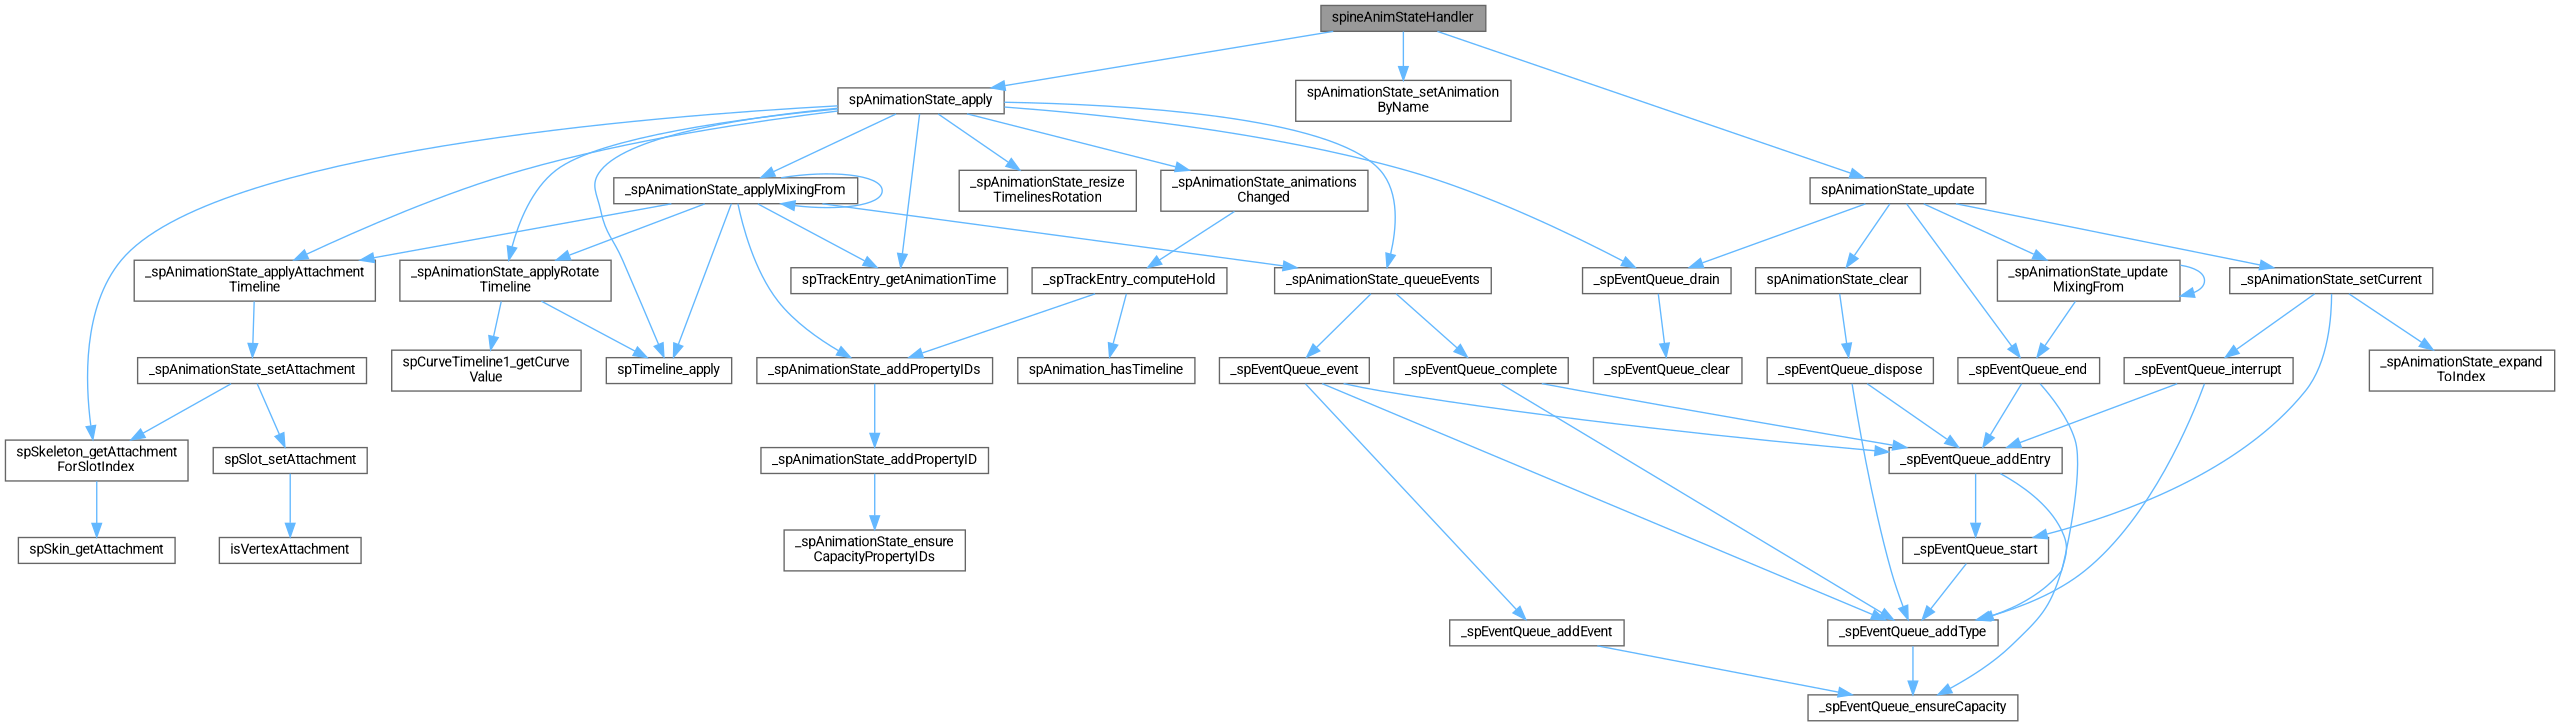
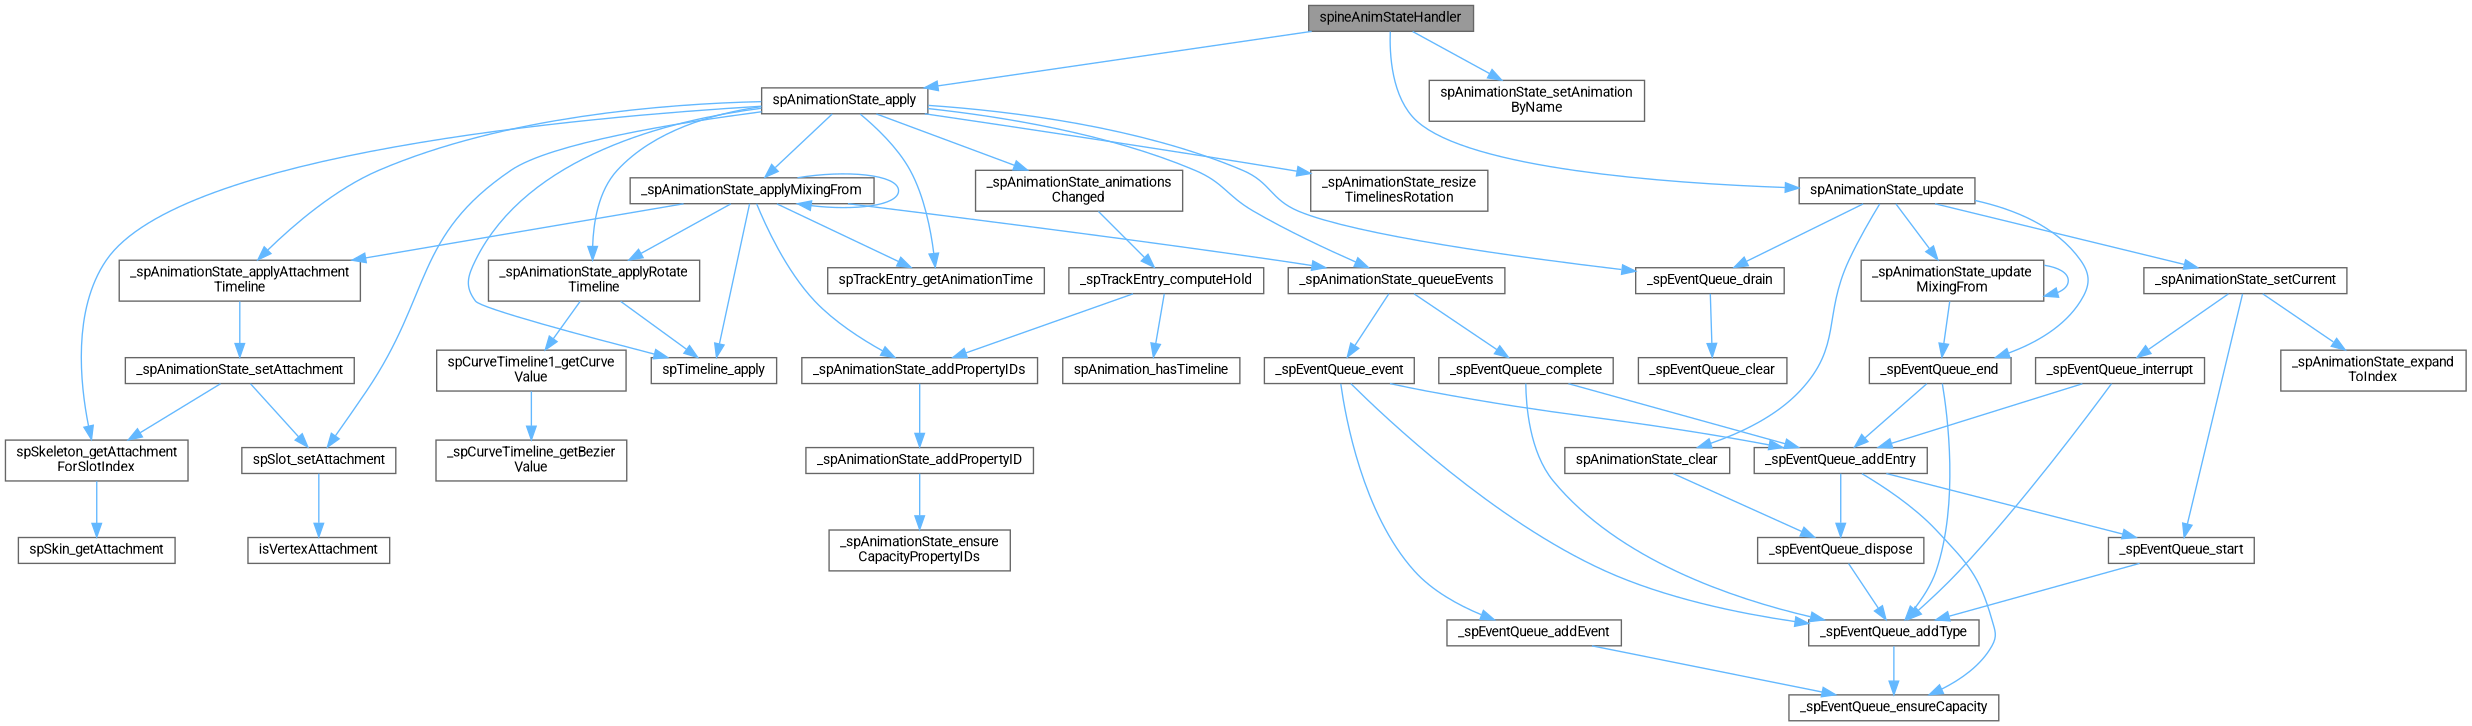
none -> (486, 190)
(1907, 411) -> (1841, 498)
none -> (531, 461)
